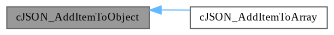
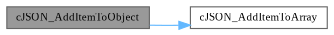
(176, 10) -> (164, 25)
